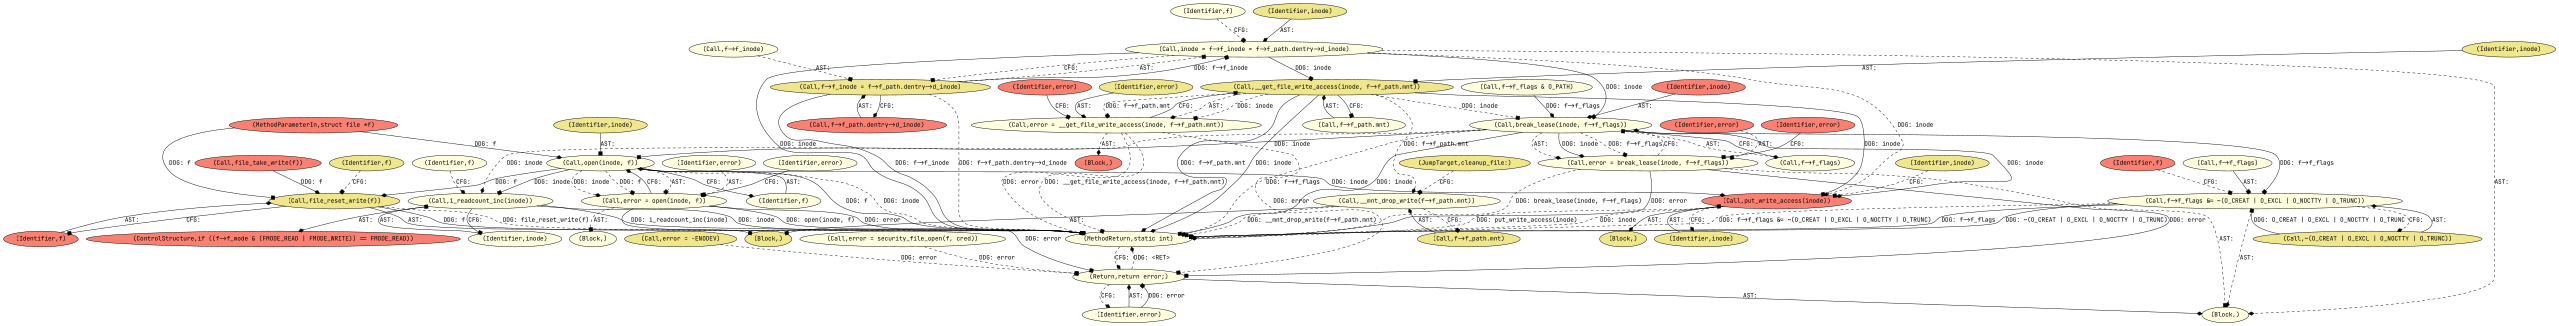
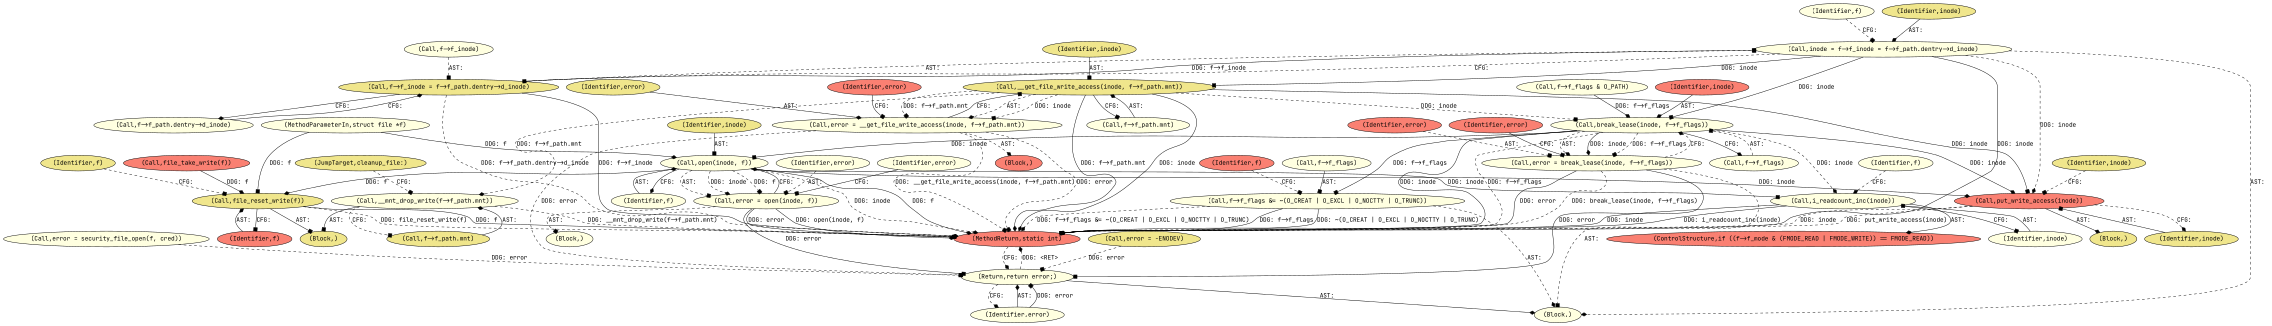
(867, 106) -> (397, 106)
(313, 125) -> (345, 125)
(867, 125) -> (174, 125)
(1129, 239) -> (1017, 239)
(2368, 239) -> none
